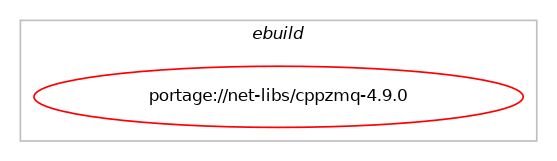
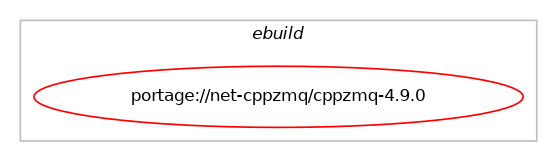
(279, 97) -> (279, 97)
